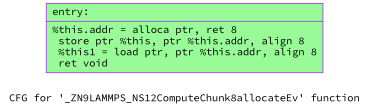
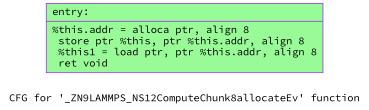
(145, 30) -> (151, 30)
